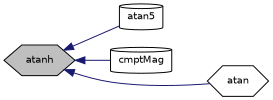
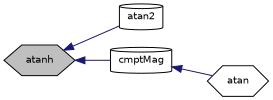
(141, 17) -> (141, 17)
(141, 85) -> (197, 72)
